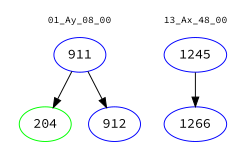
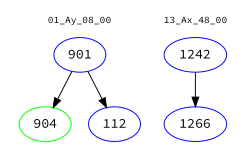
(80, 55) -> (80, 55)
(195, 55) -> (195, 55)
(45, 124) -> (45, 124)
(115, 124) -> (115, 124)
